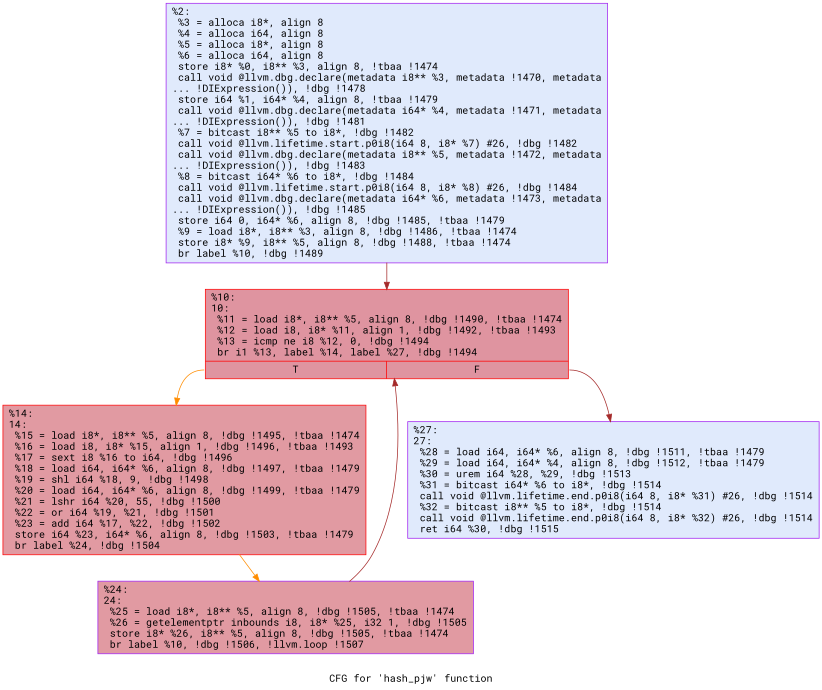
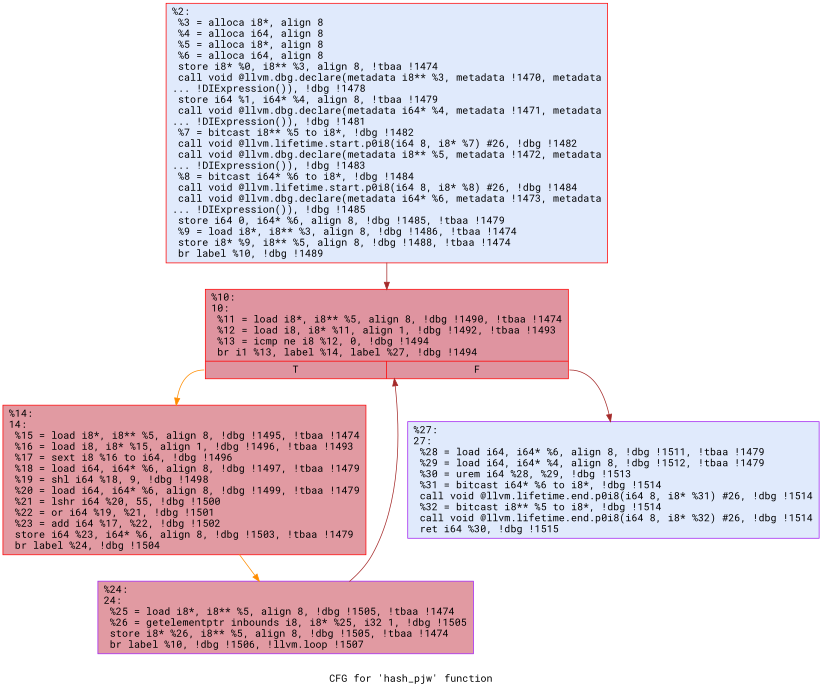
(387, 133) -> (387, 133)
